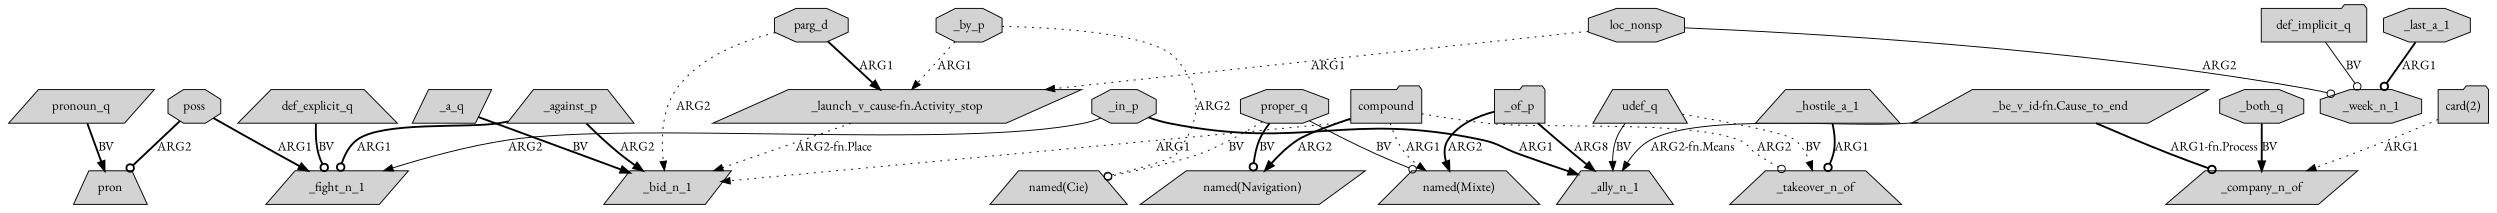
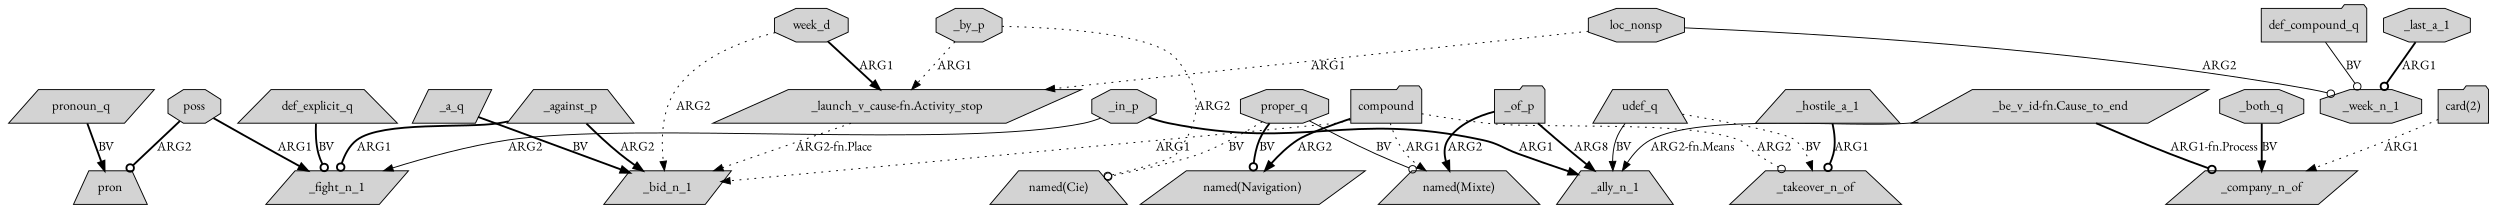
(811, 25) -> (811, 25)
(2314, 25) -> (2314, 25)
